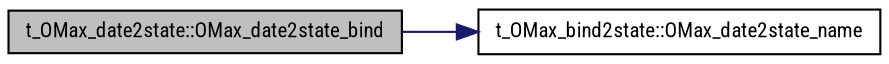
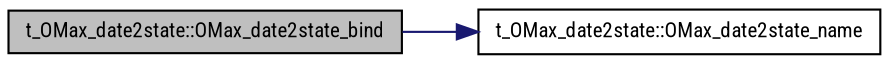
(679, 32) -> (679, 32)
